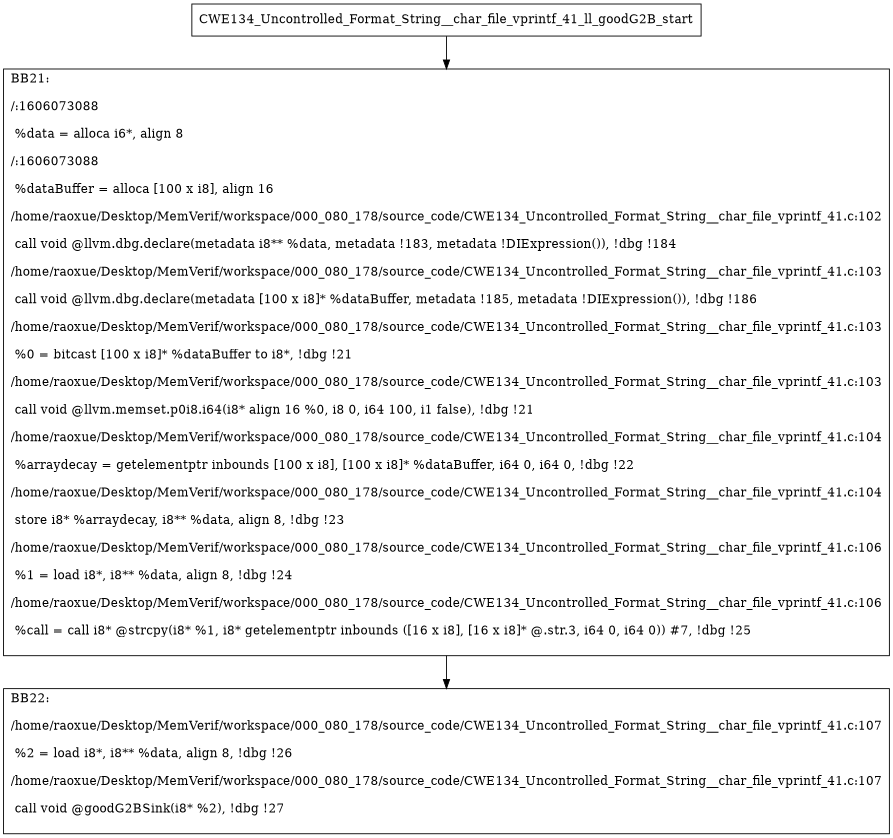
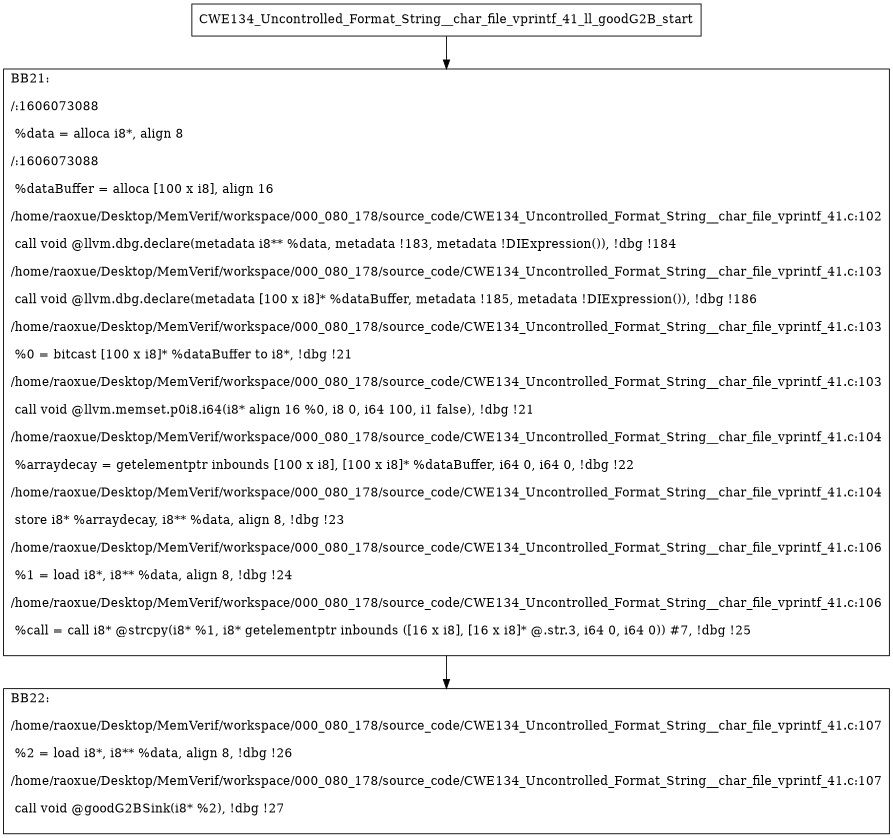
(97, 134) -> (97, 134)
